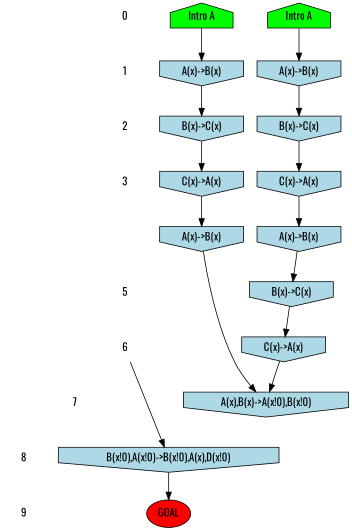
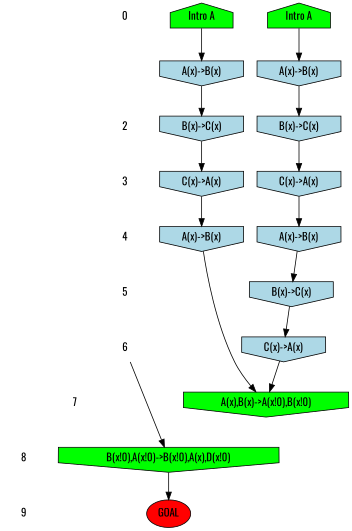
(125, 72) -> none
none -> (125, 238)
(266, 403) -> (266, 403)
(169, 458) -> (169, 458)
